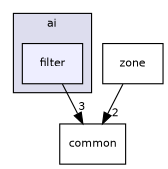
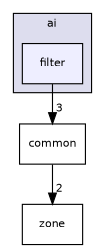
(115, 99) -> (52, 179)
